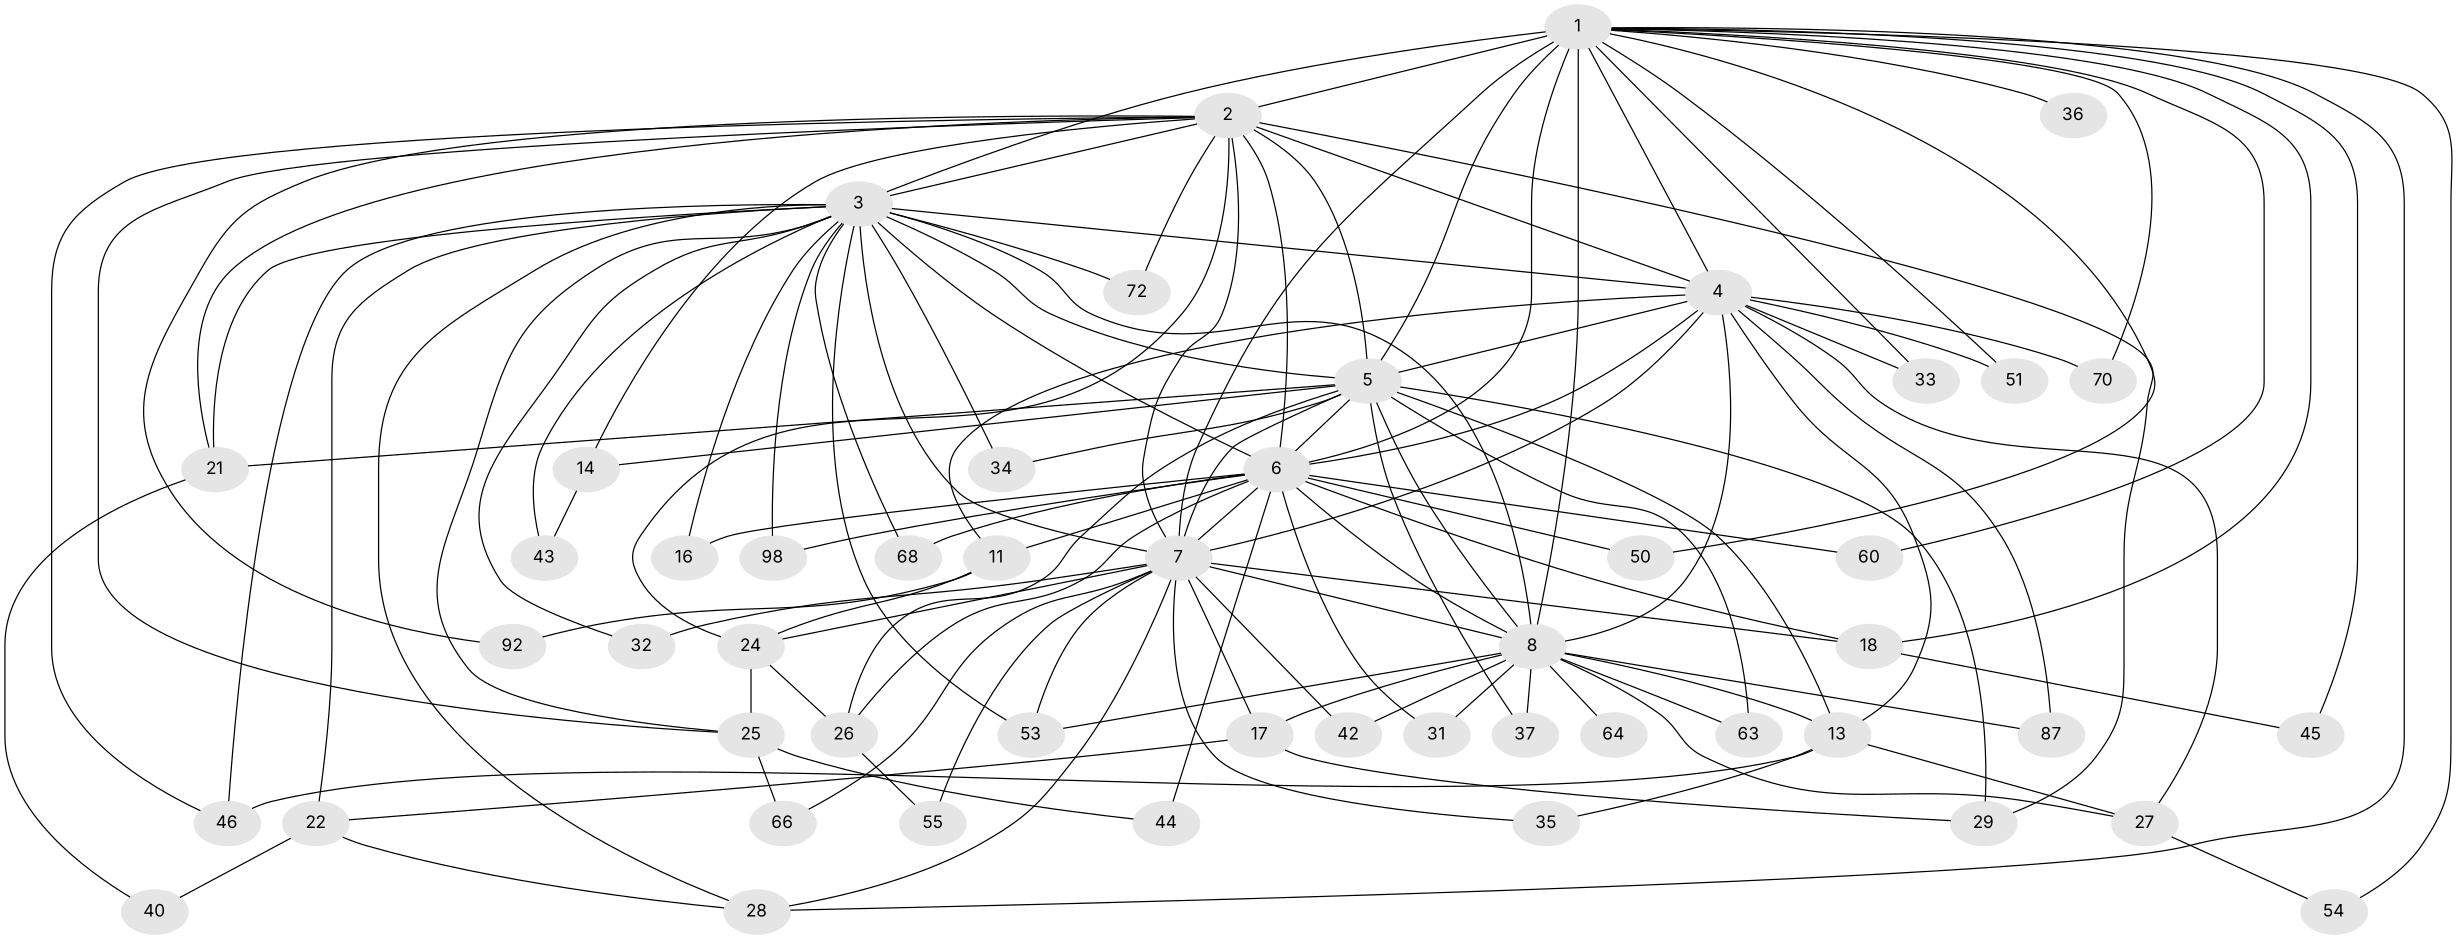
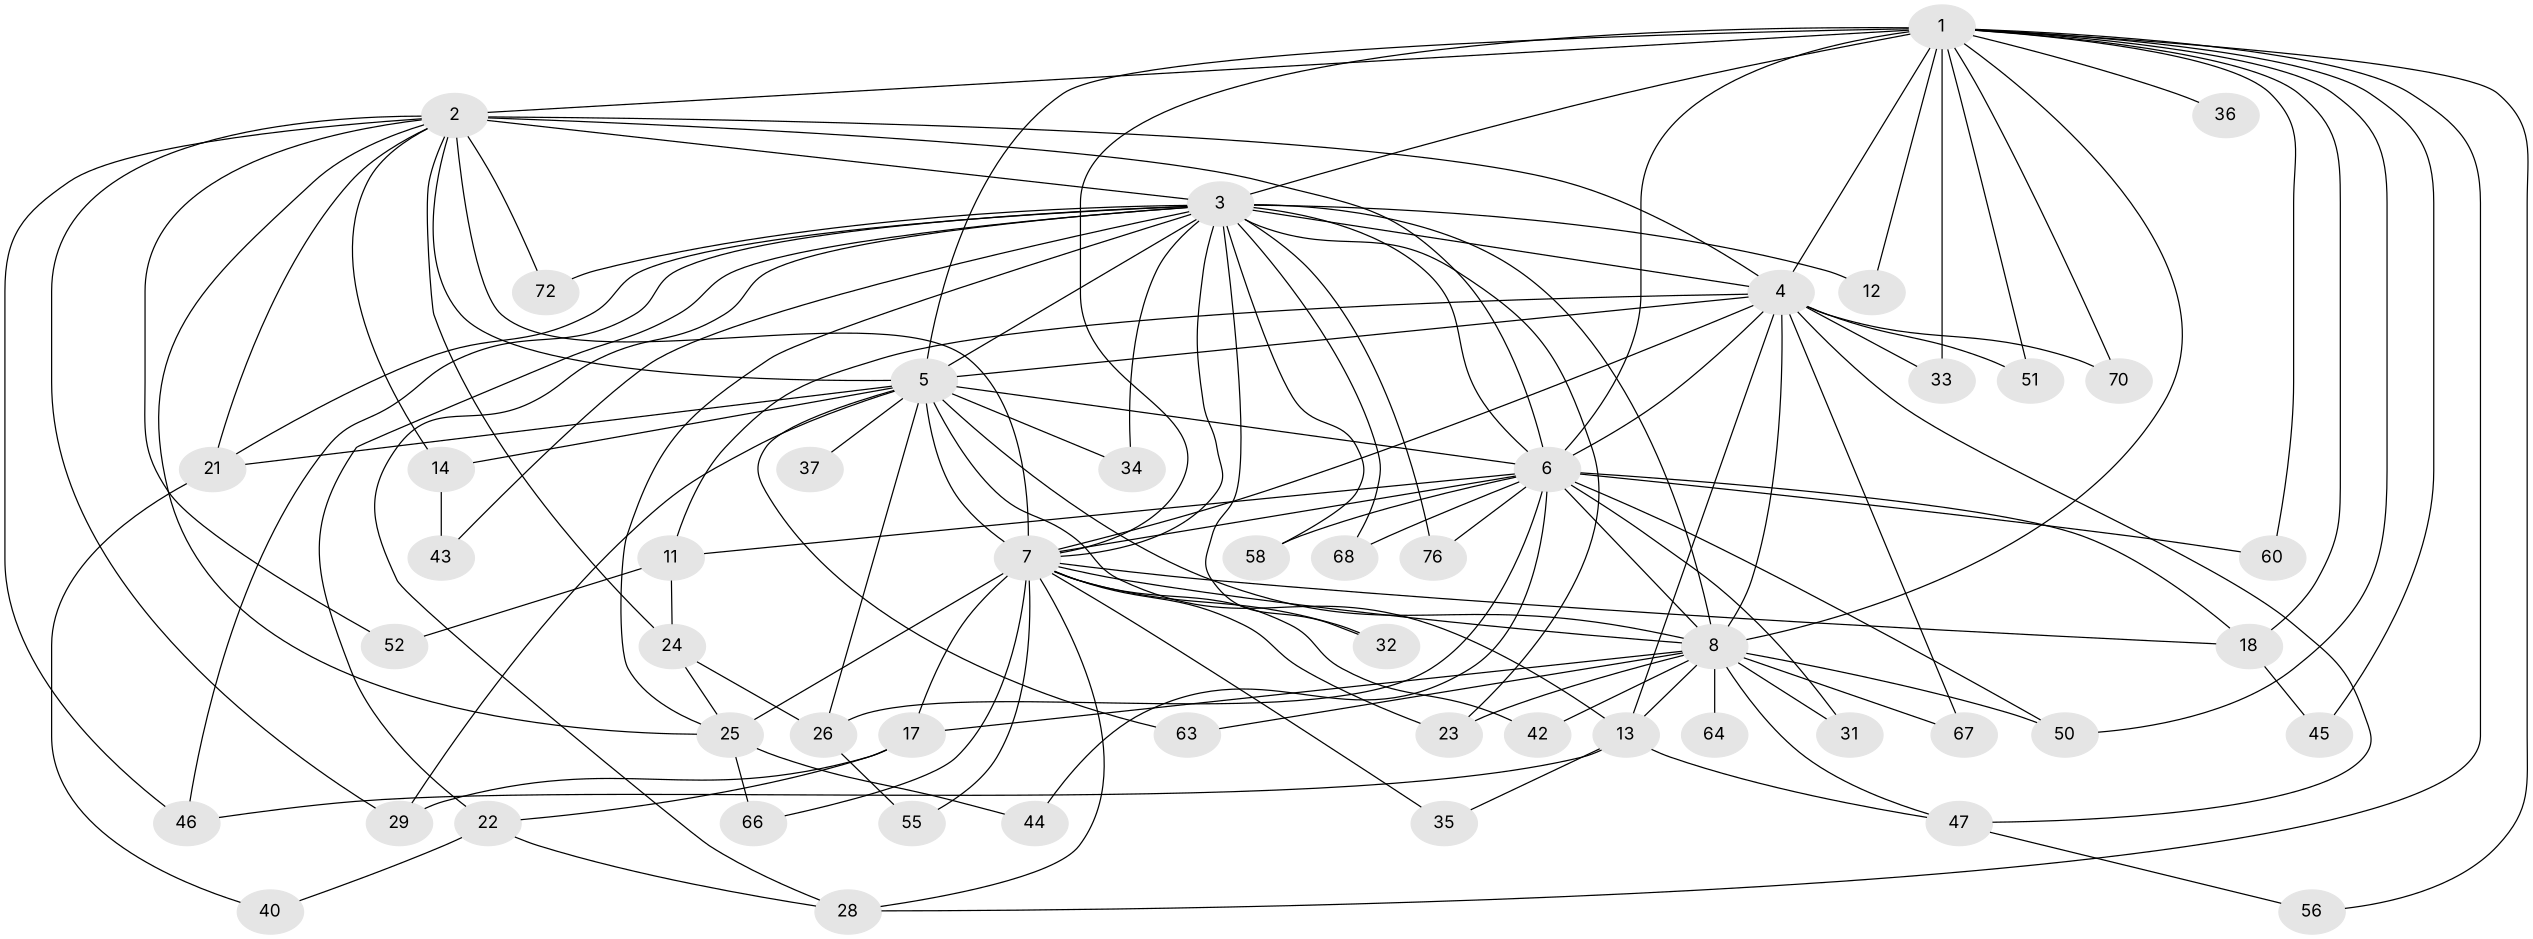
none -> (1872, 293)
(685, 558) -> (1433, 558)
(773, 558) -> (1256, 558)
(874, 621) -> (879, 647)
(513, 647) -> (395, 647)
(1529, 691) -> (1893, 683)
(1031, 735) -> (1449, 735)
(2051, 735) -> (1964, 735)
(2145, 824) -> (1959, 824)
(2334, 912) -> (2312, 912)
